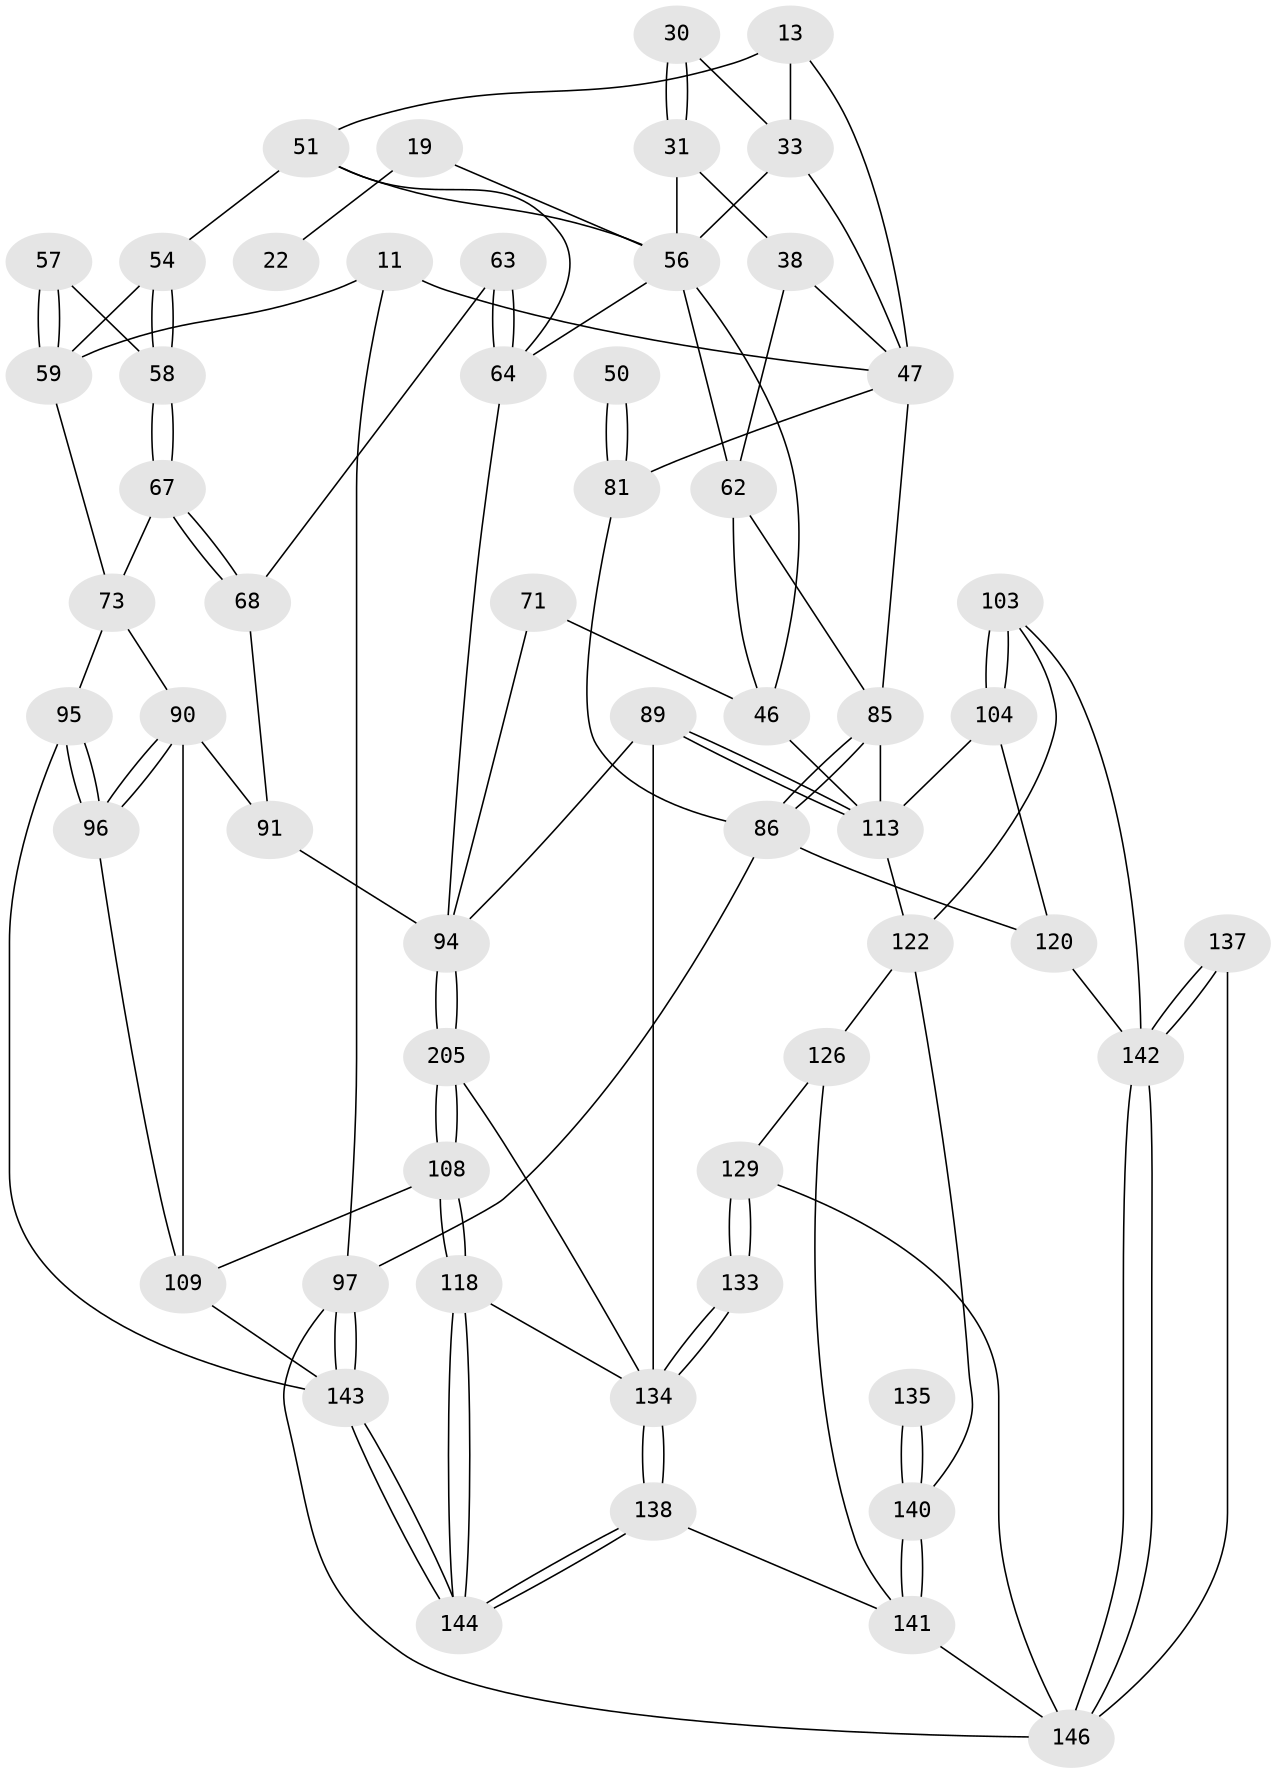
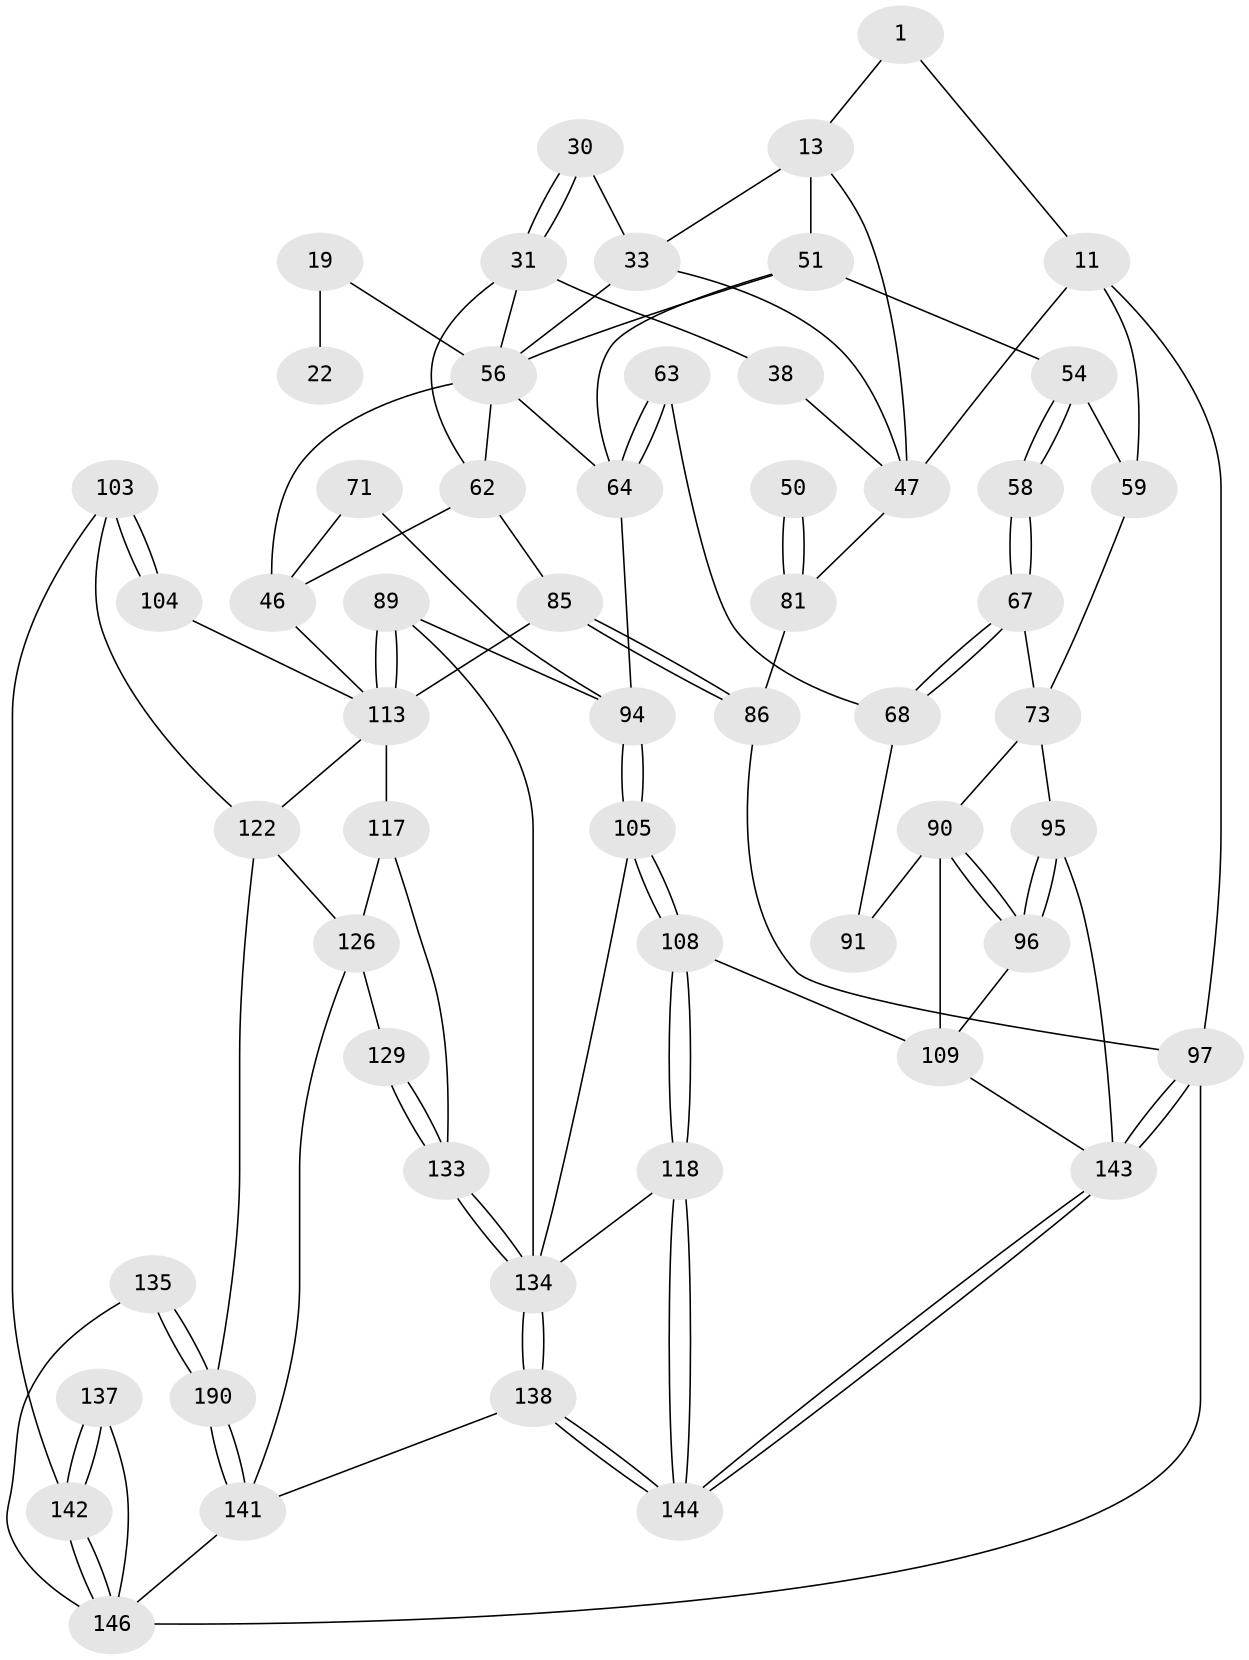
none -> (901, 35)
(49, 262) -> none
(756, 401) -> (432, 365)
(895, 546) -> none
none -> (386, 830)
(367, 892) -> none
(1054, 944) -> none
(447, 1057) -> (633, 830)
(999, 1397) -> (16, 1449)
(912, 1512) -> (213, 1398)
